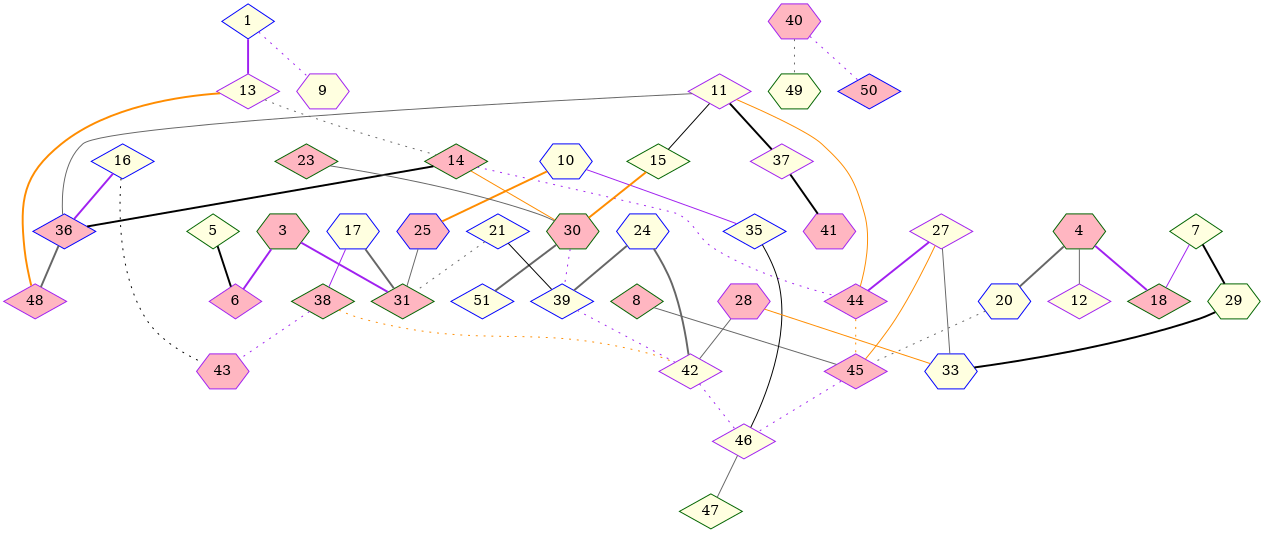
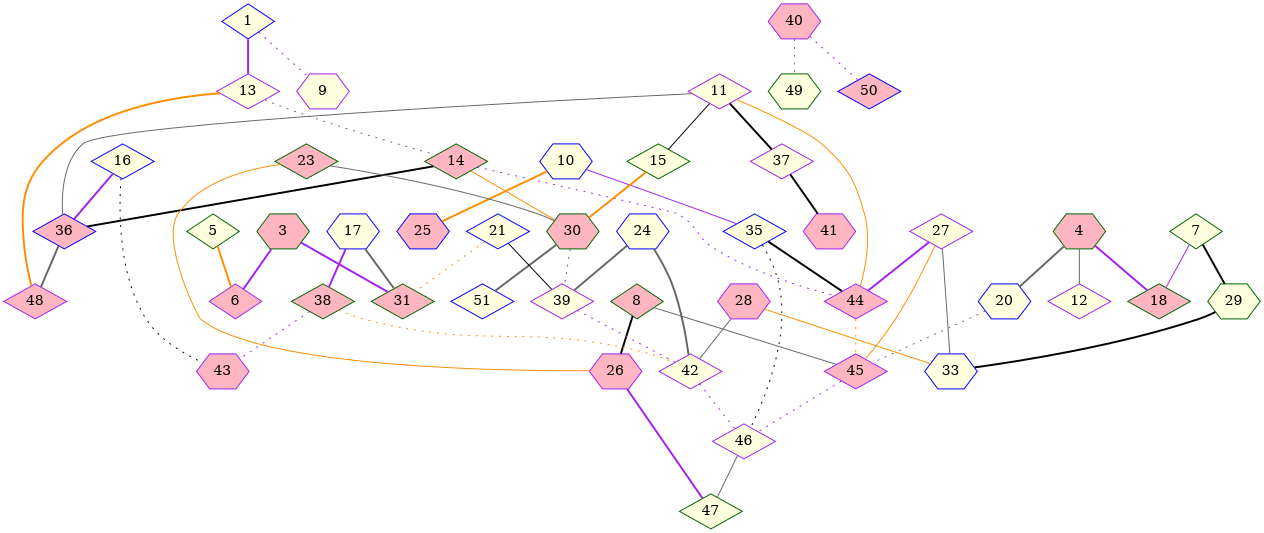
(224, 266) -> (224, 266)
(450, 266) -> (450, 266)
none -> (805, 266)
(413, 268) -> none
(336, 270) -> (336, 270)
(562, 301) -> (562, 301)
(780, 337) -> (780, 337)
none -> (616, 371)
